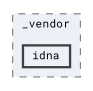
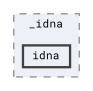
(47, 25) -> (47, 25)
